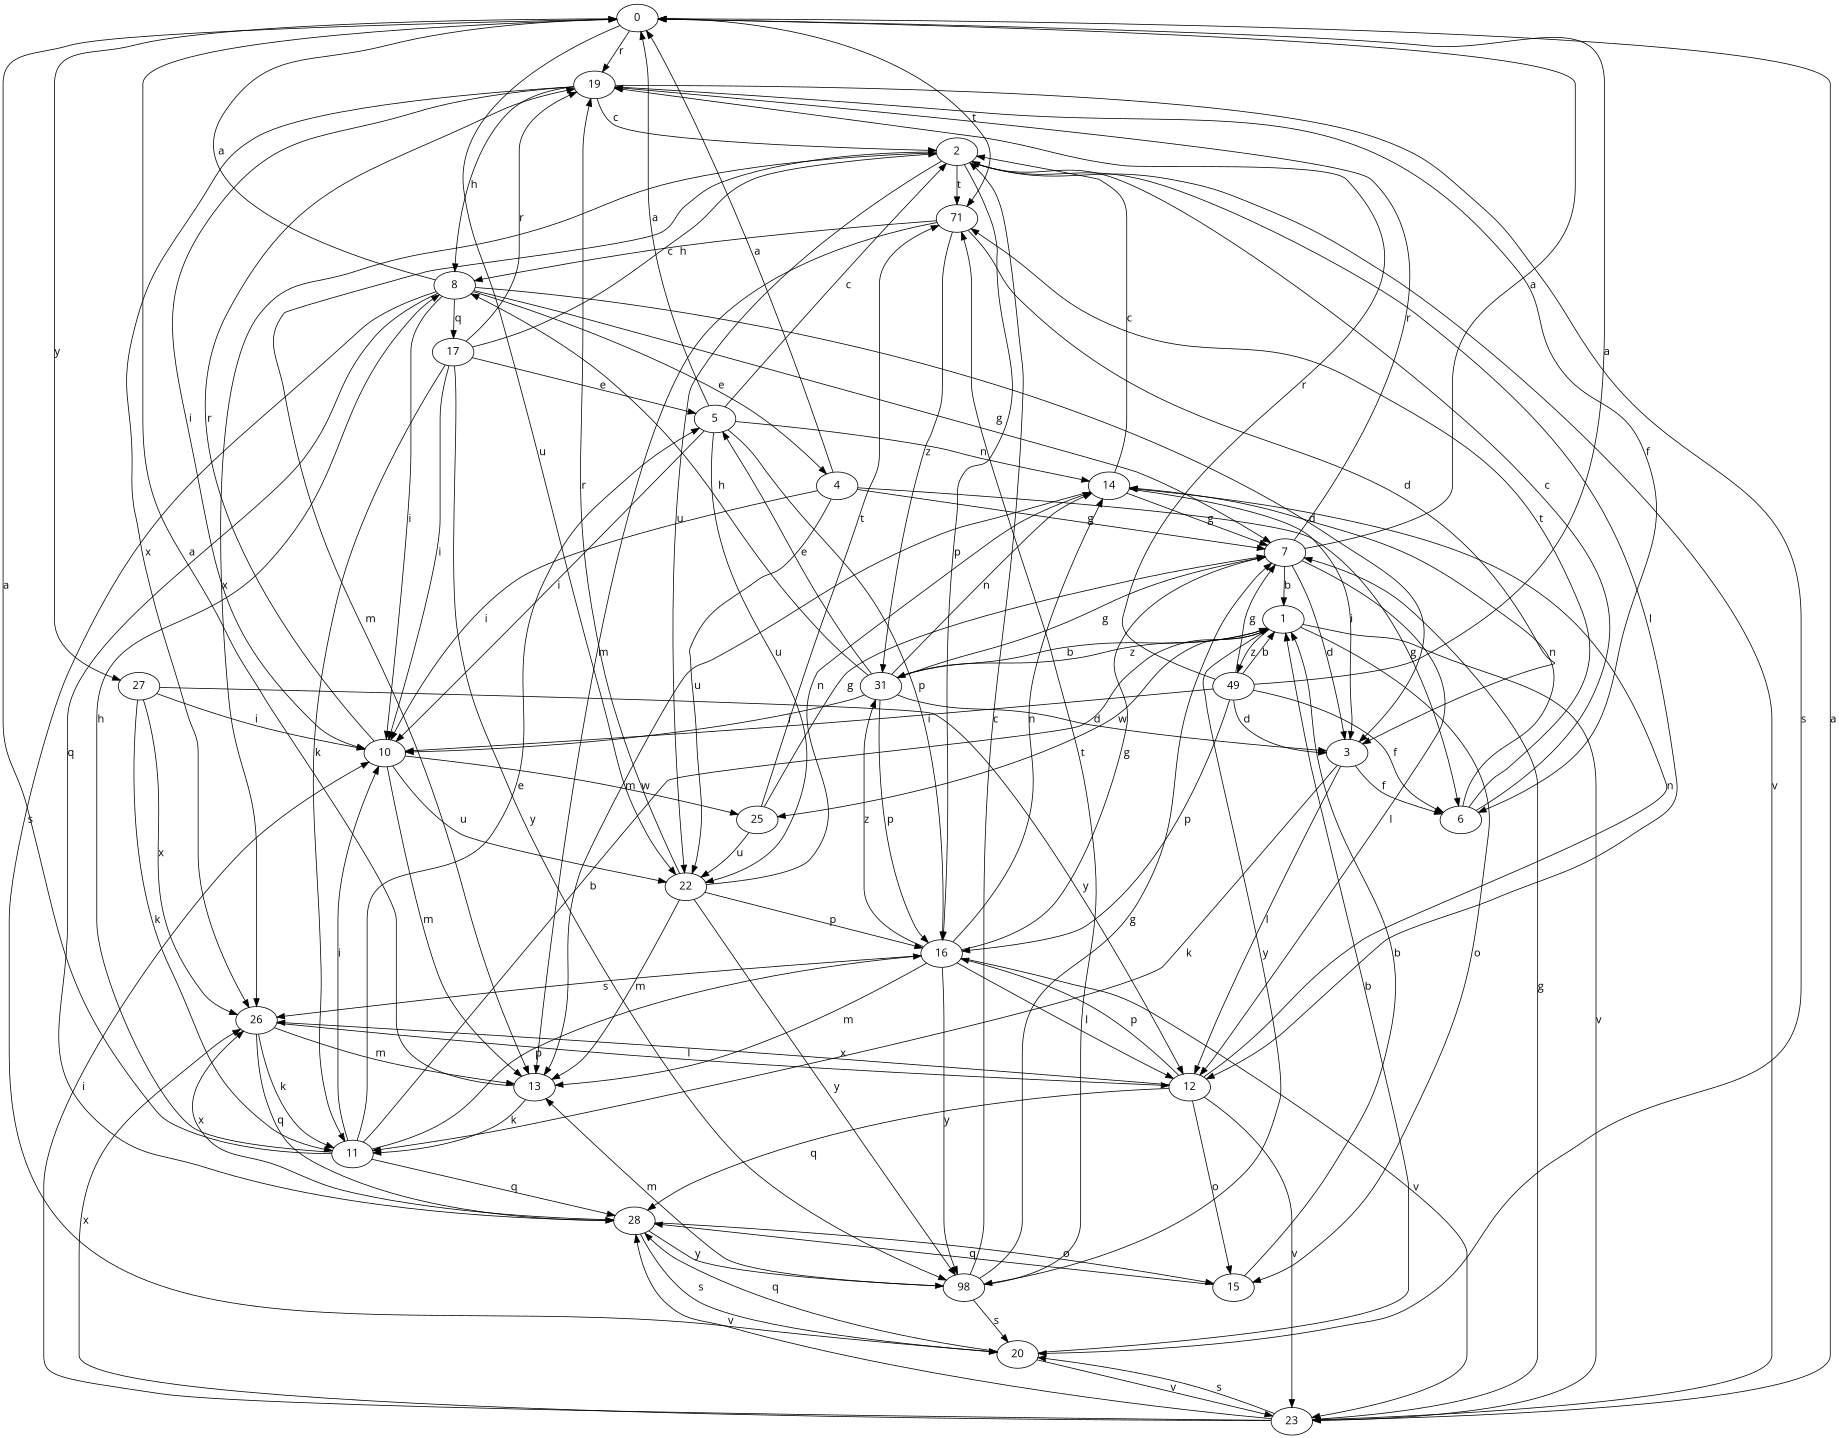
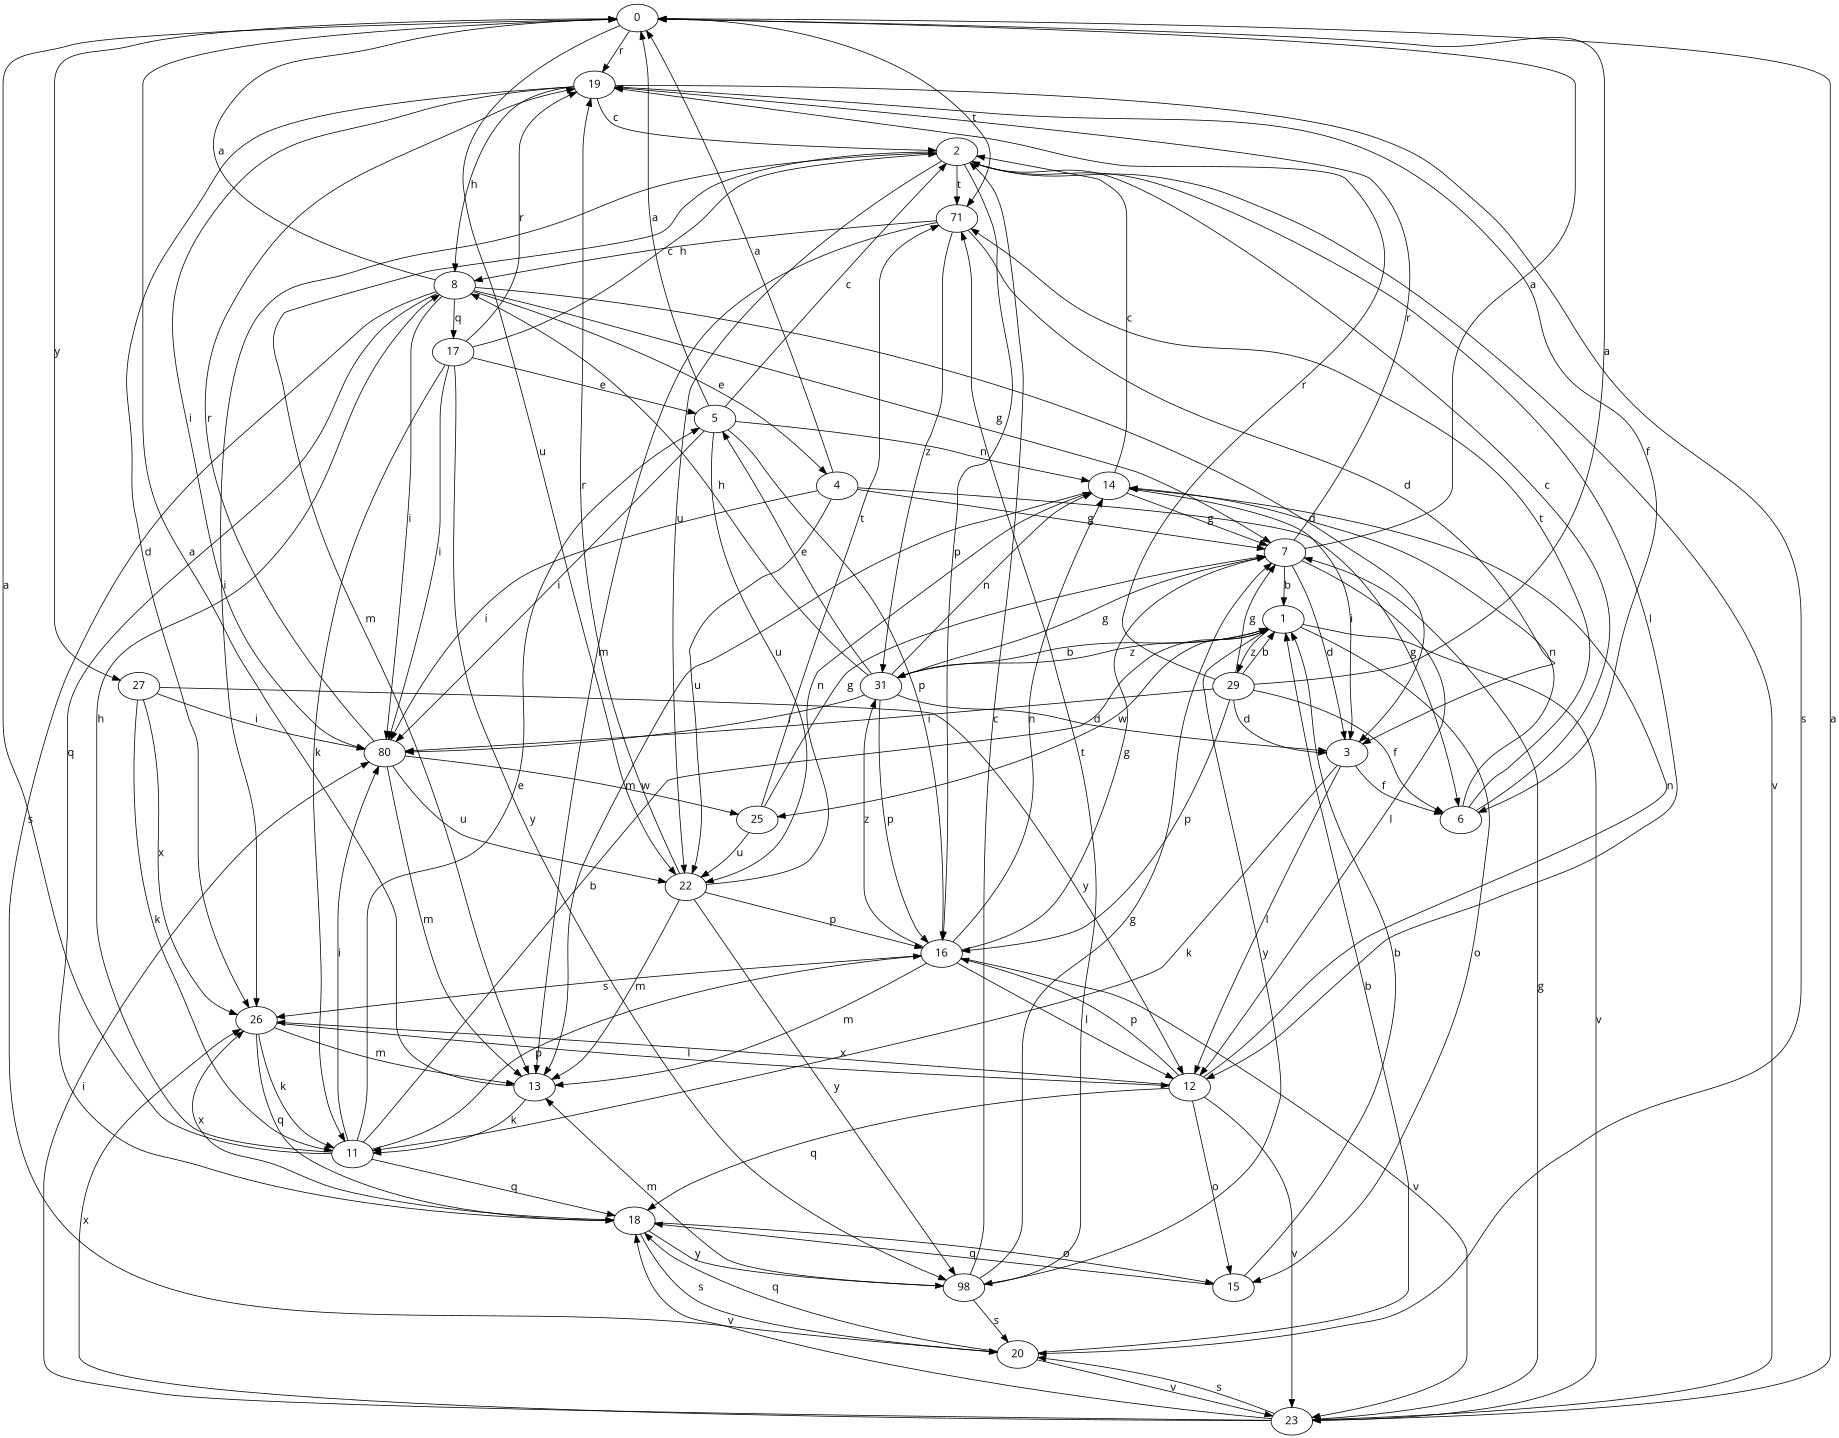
(148, 553) -> (148, 553)
(225, 586) -> (225, 586)
(1233, 686) -> (1233, 686)
(385, 753) -> (385, 753)
(944, 1118) -> none
(634, 1221) -> (634, 1221)
